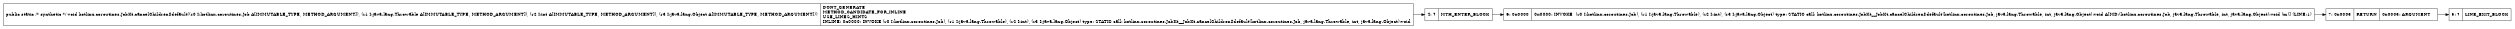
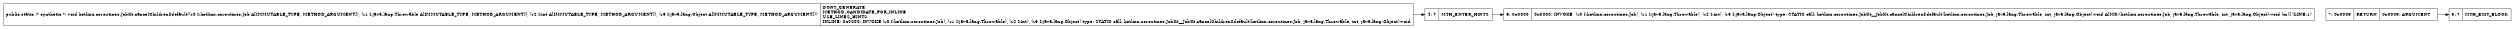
(1465, 14) -> (1465, 14)
(2487, 14) -> (2487, 14)
(2319, 15) -> none
